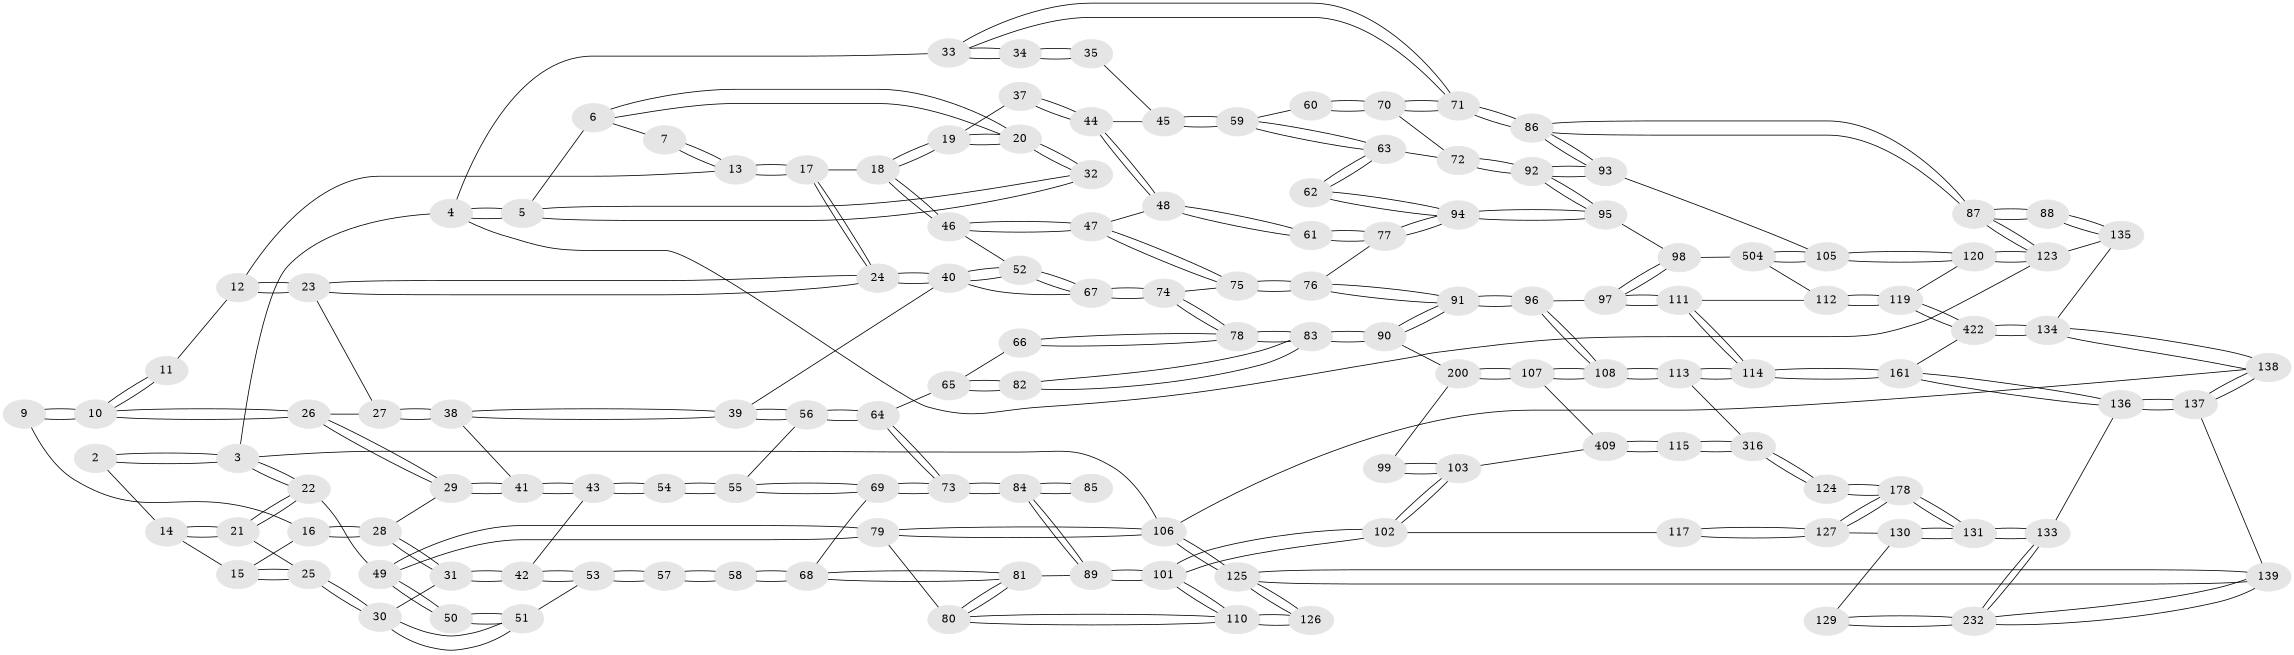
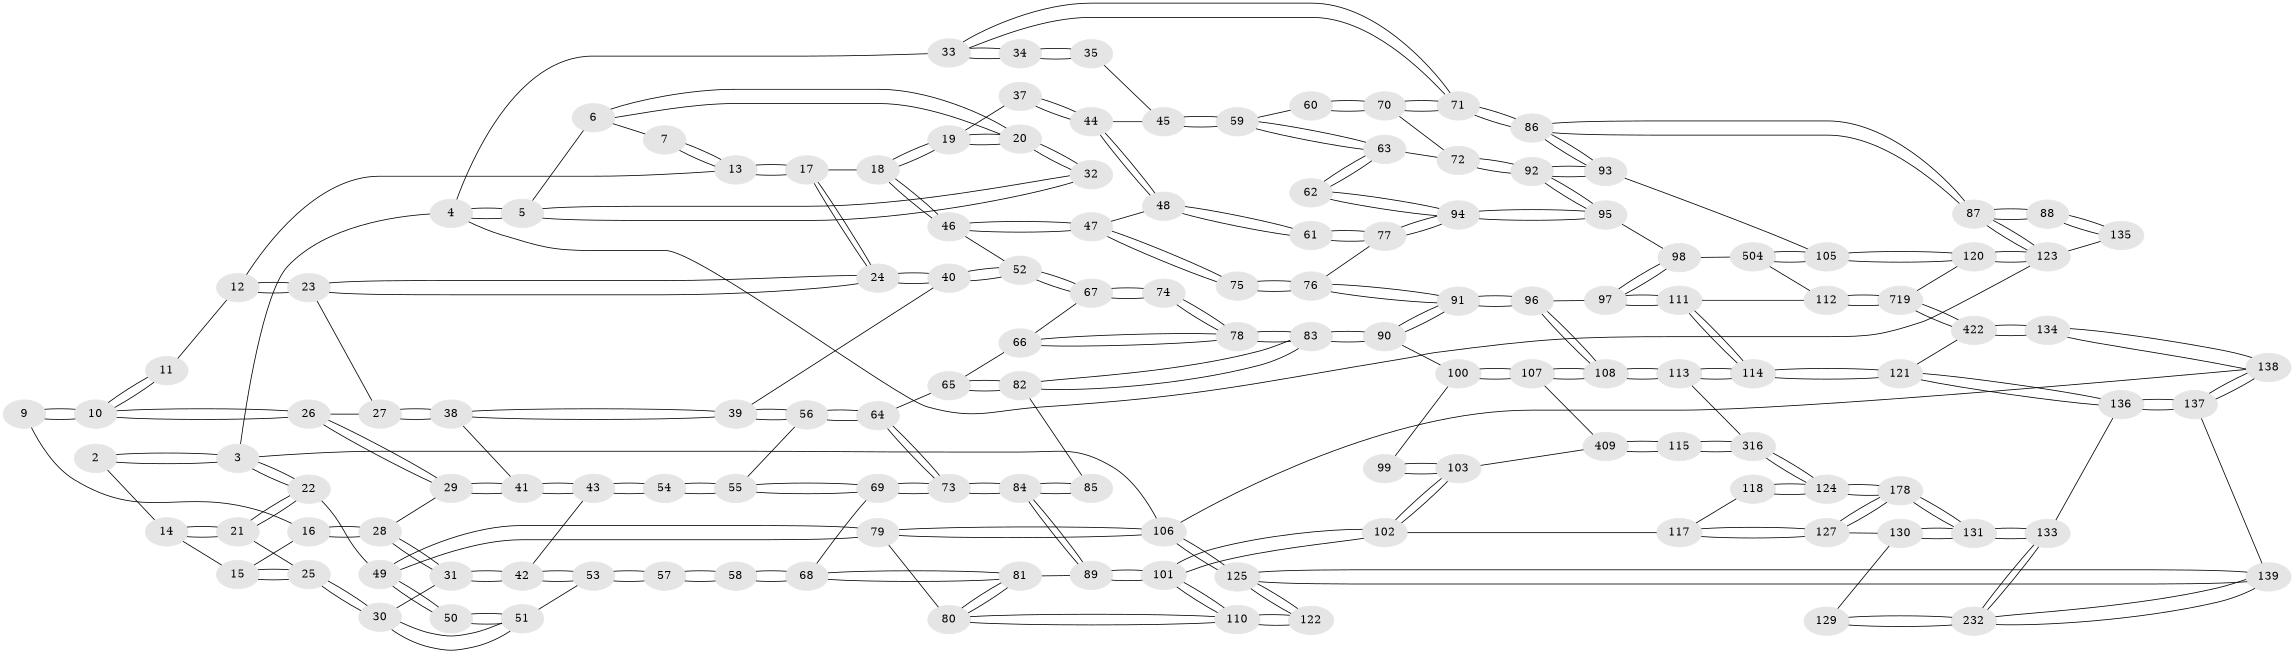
(2084, 283) -> none
(1201, 290) -> none
(1019, 294) -> (1056, 318)
(1900, 300) -> (1900, 300)
(1458, 374) -> (1458, 374)
(1900, 374) -> (1900, 374)
none -> (1056, 437)
none -> (1753, 489)
(1311, 620) -> (1311, 620)
